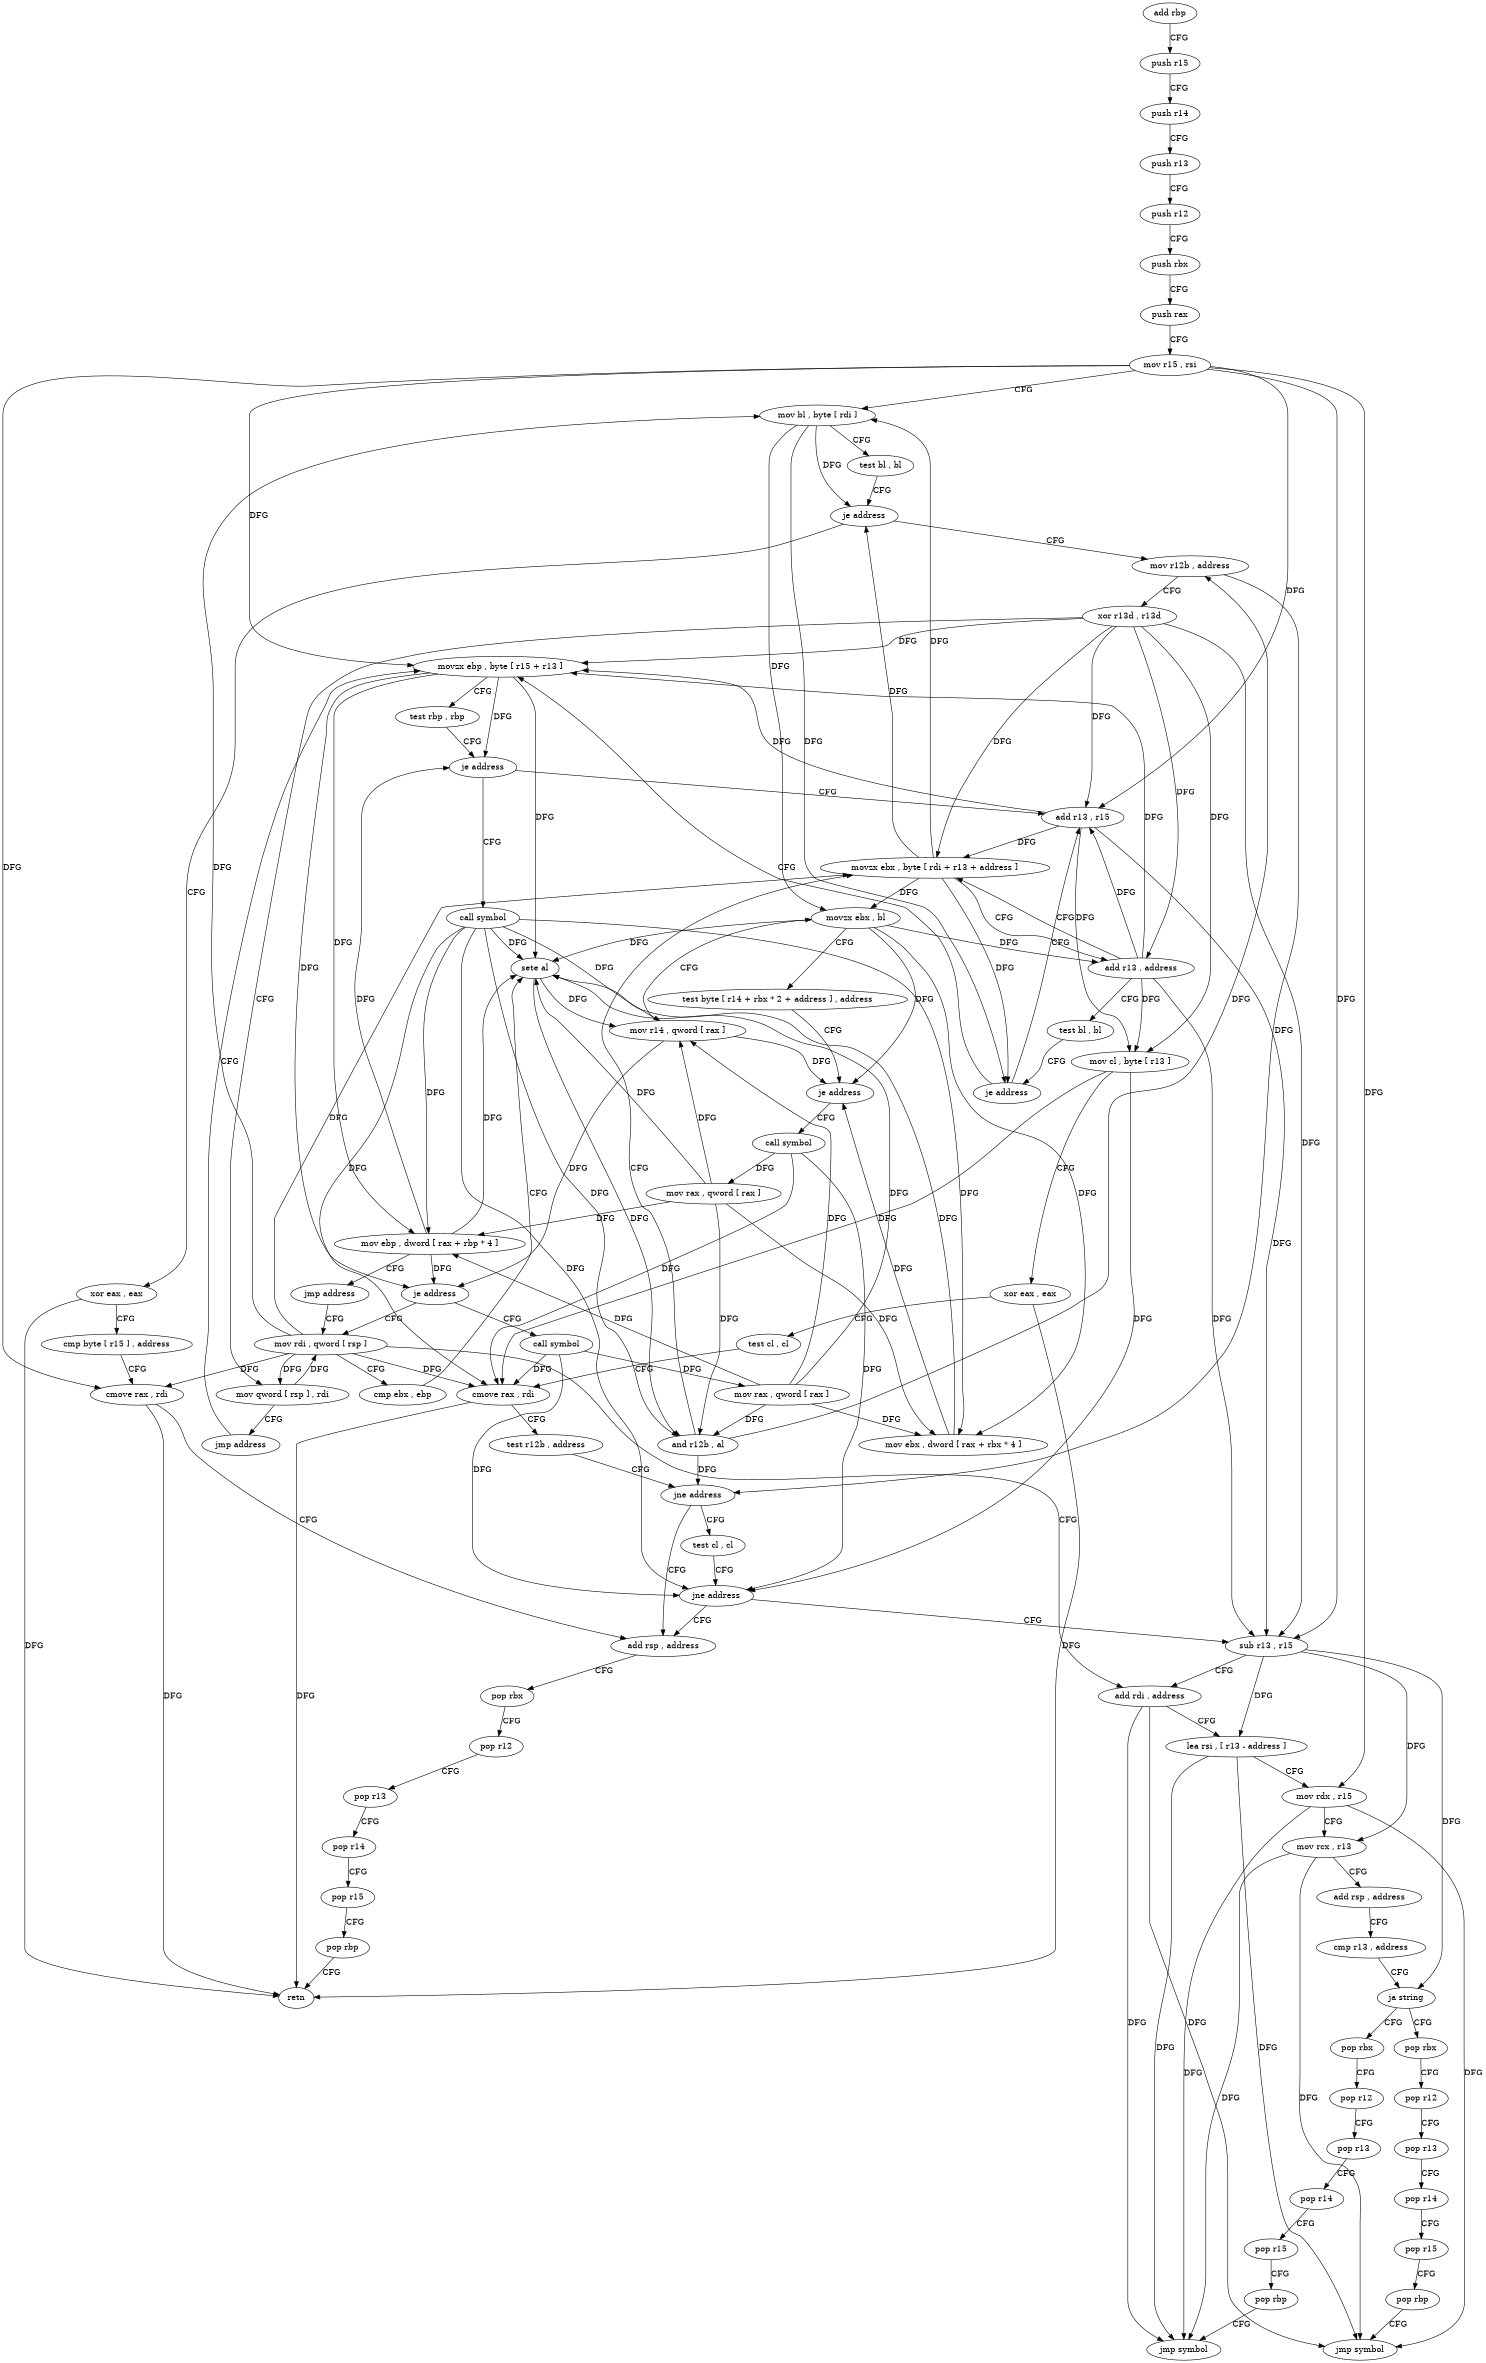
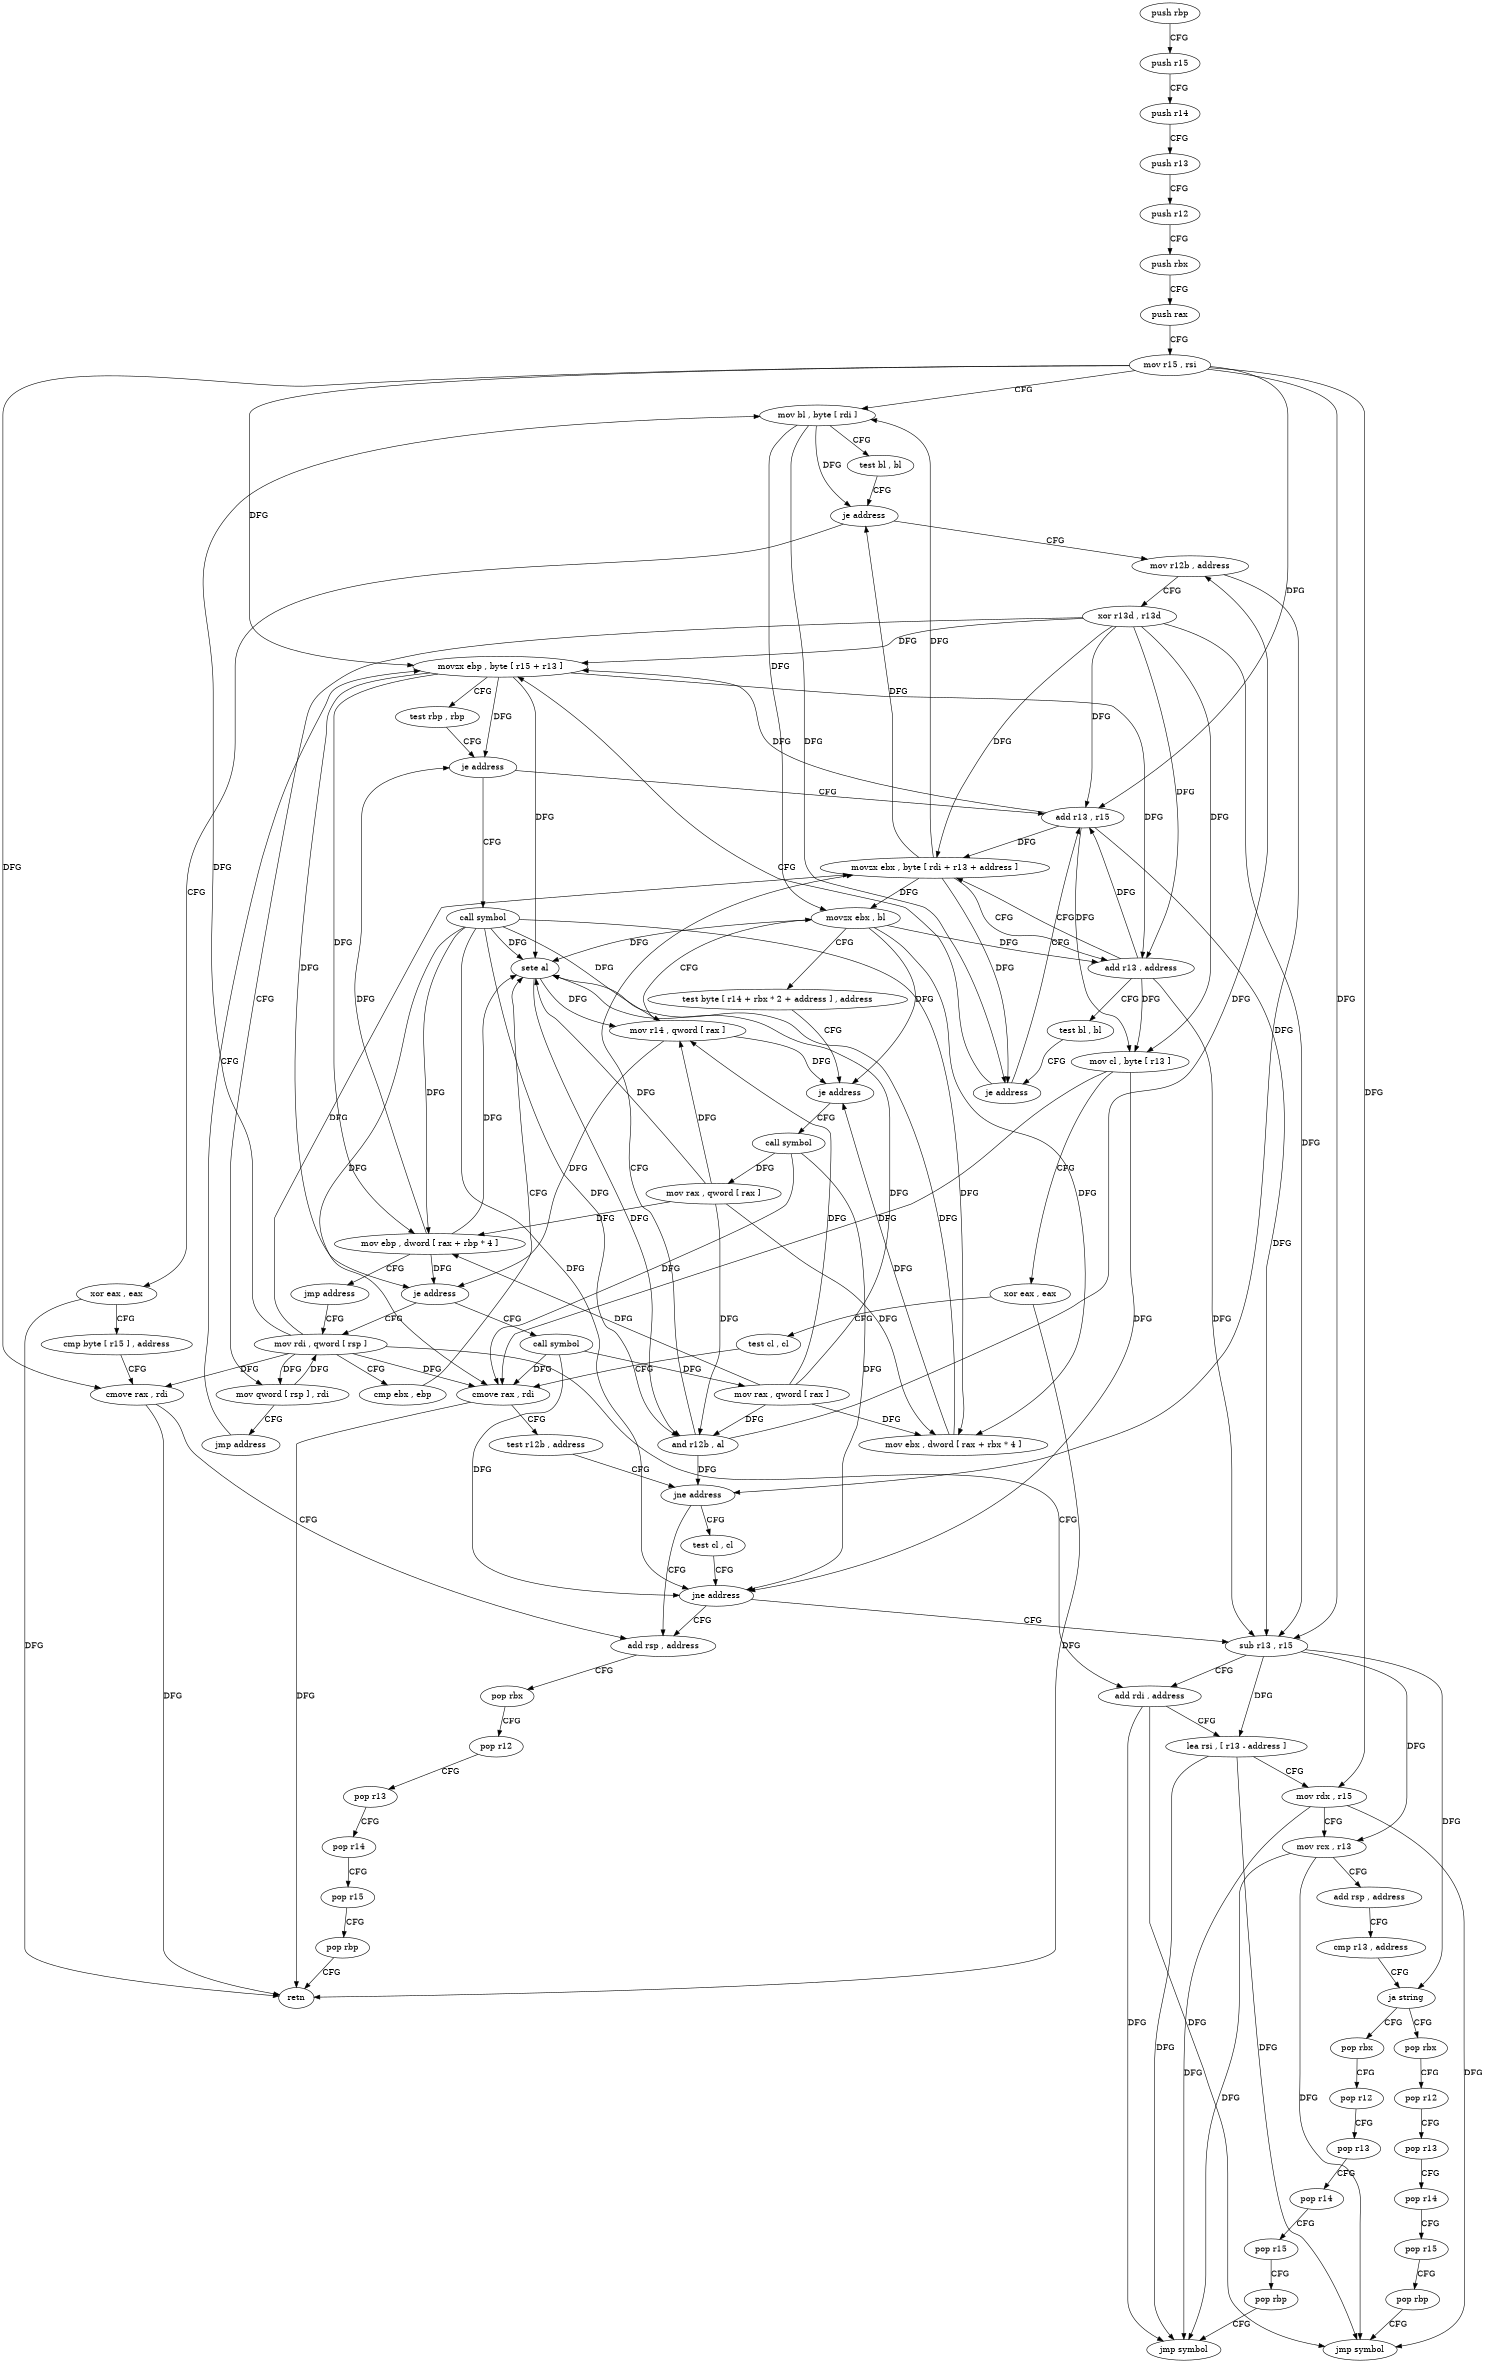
(1170, 13) -> (1170, 13)
(976, 698) -> (970, 698)
